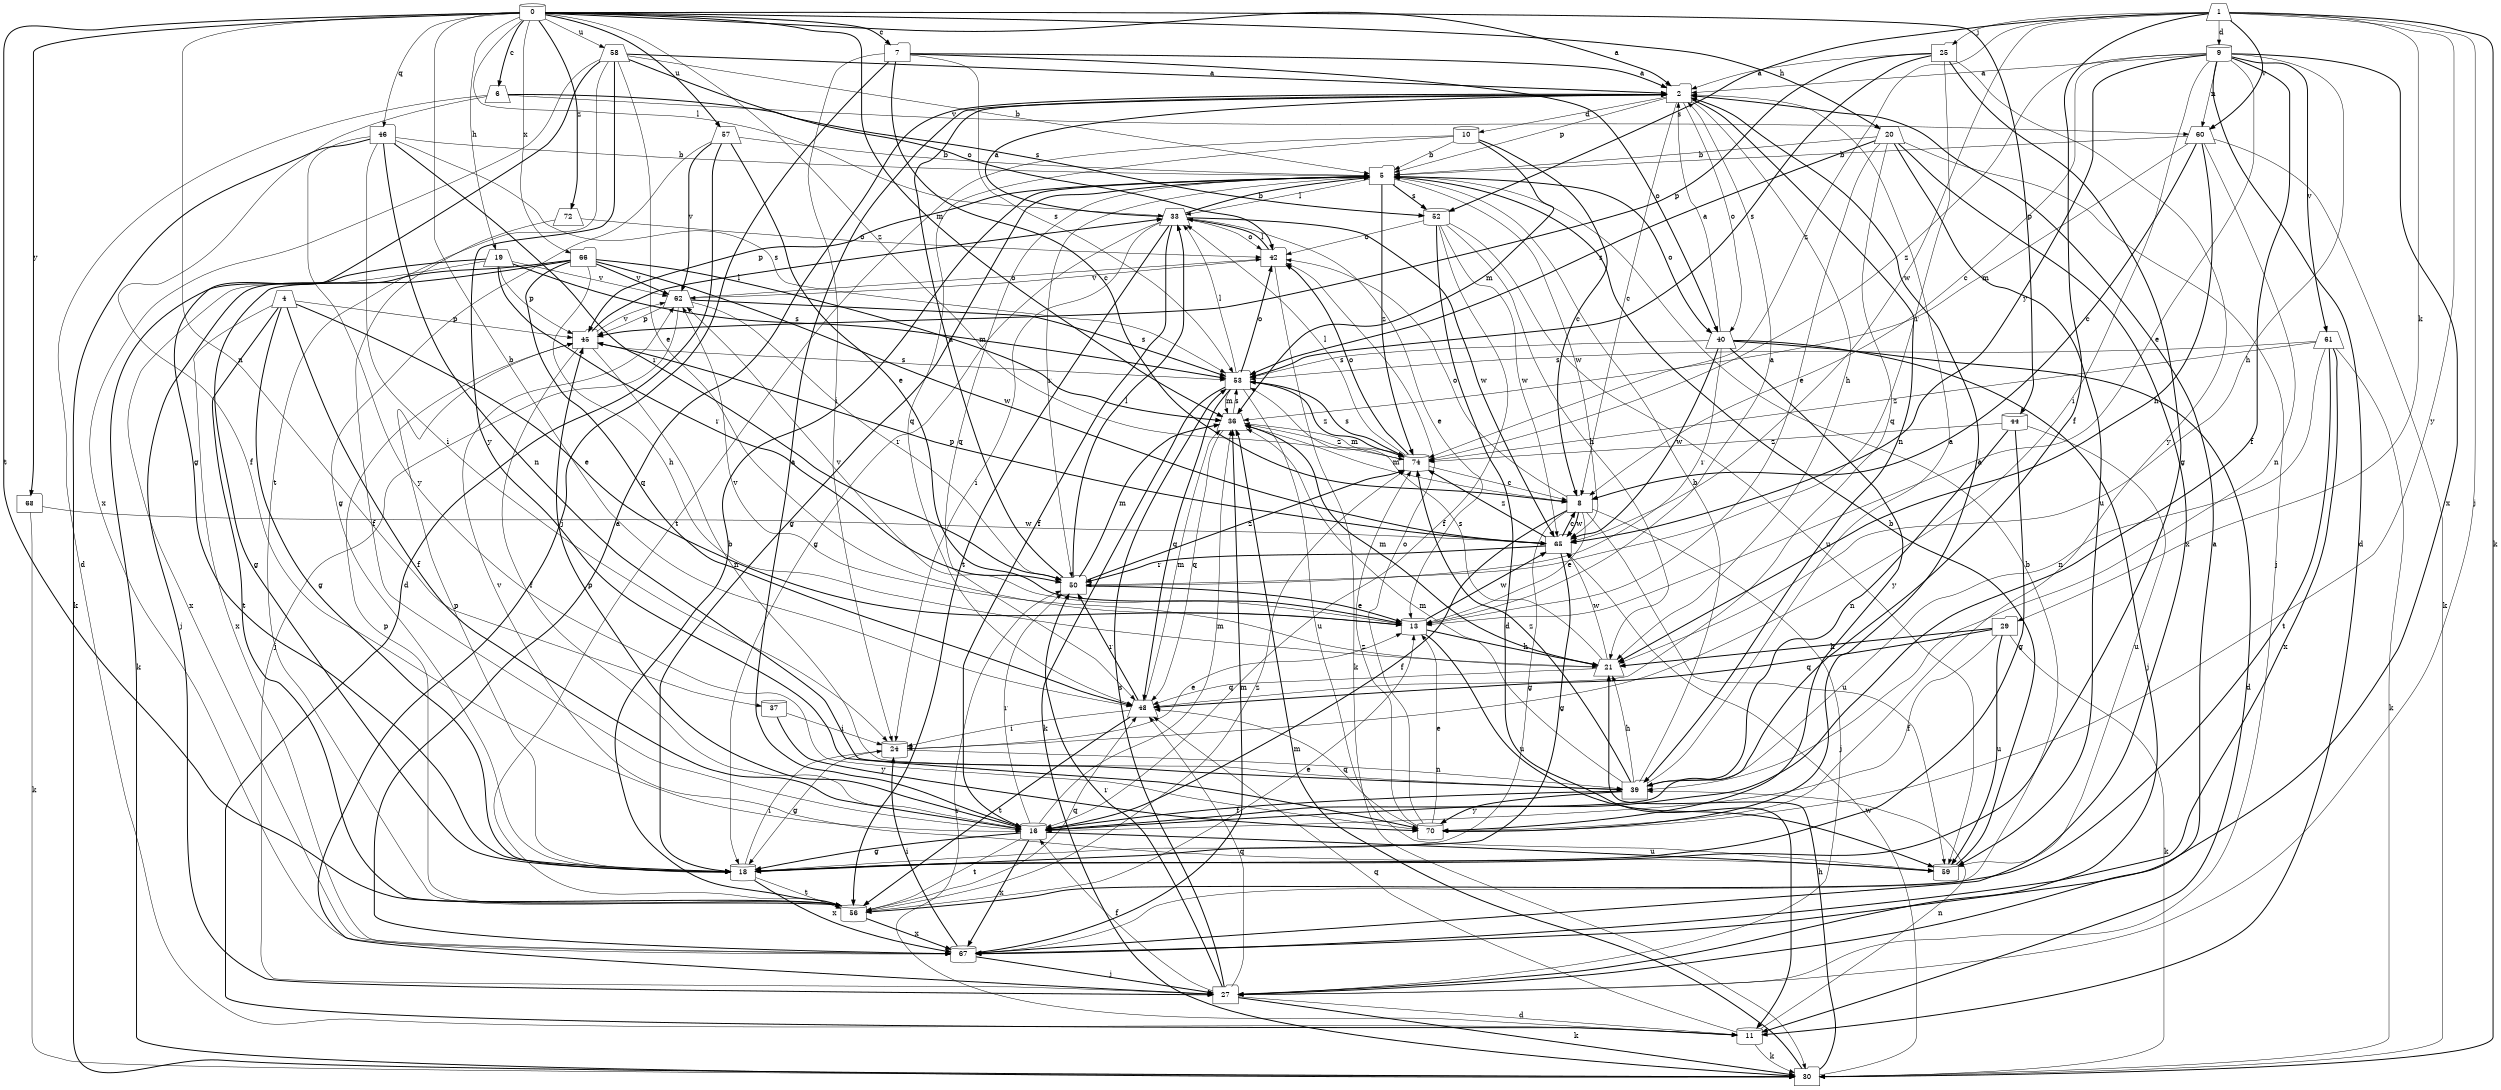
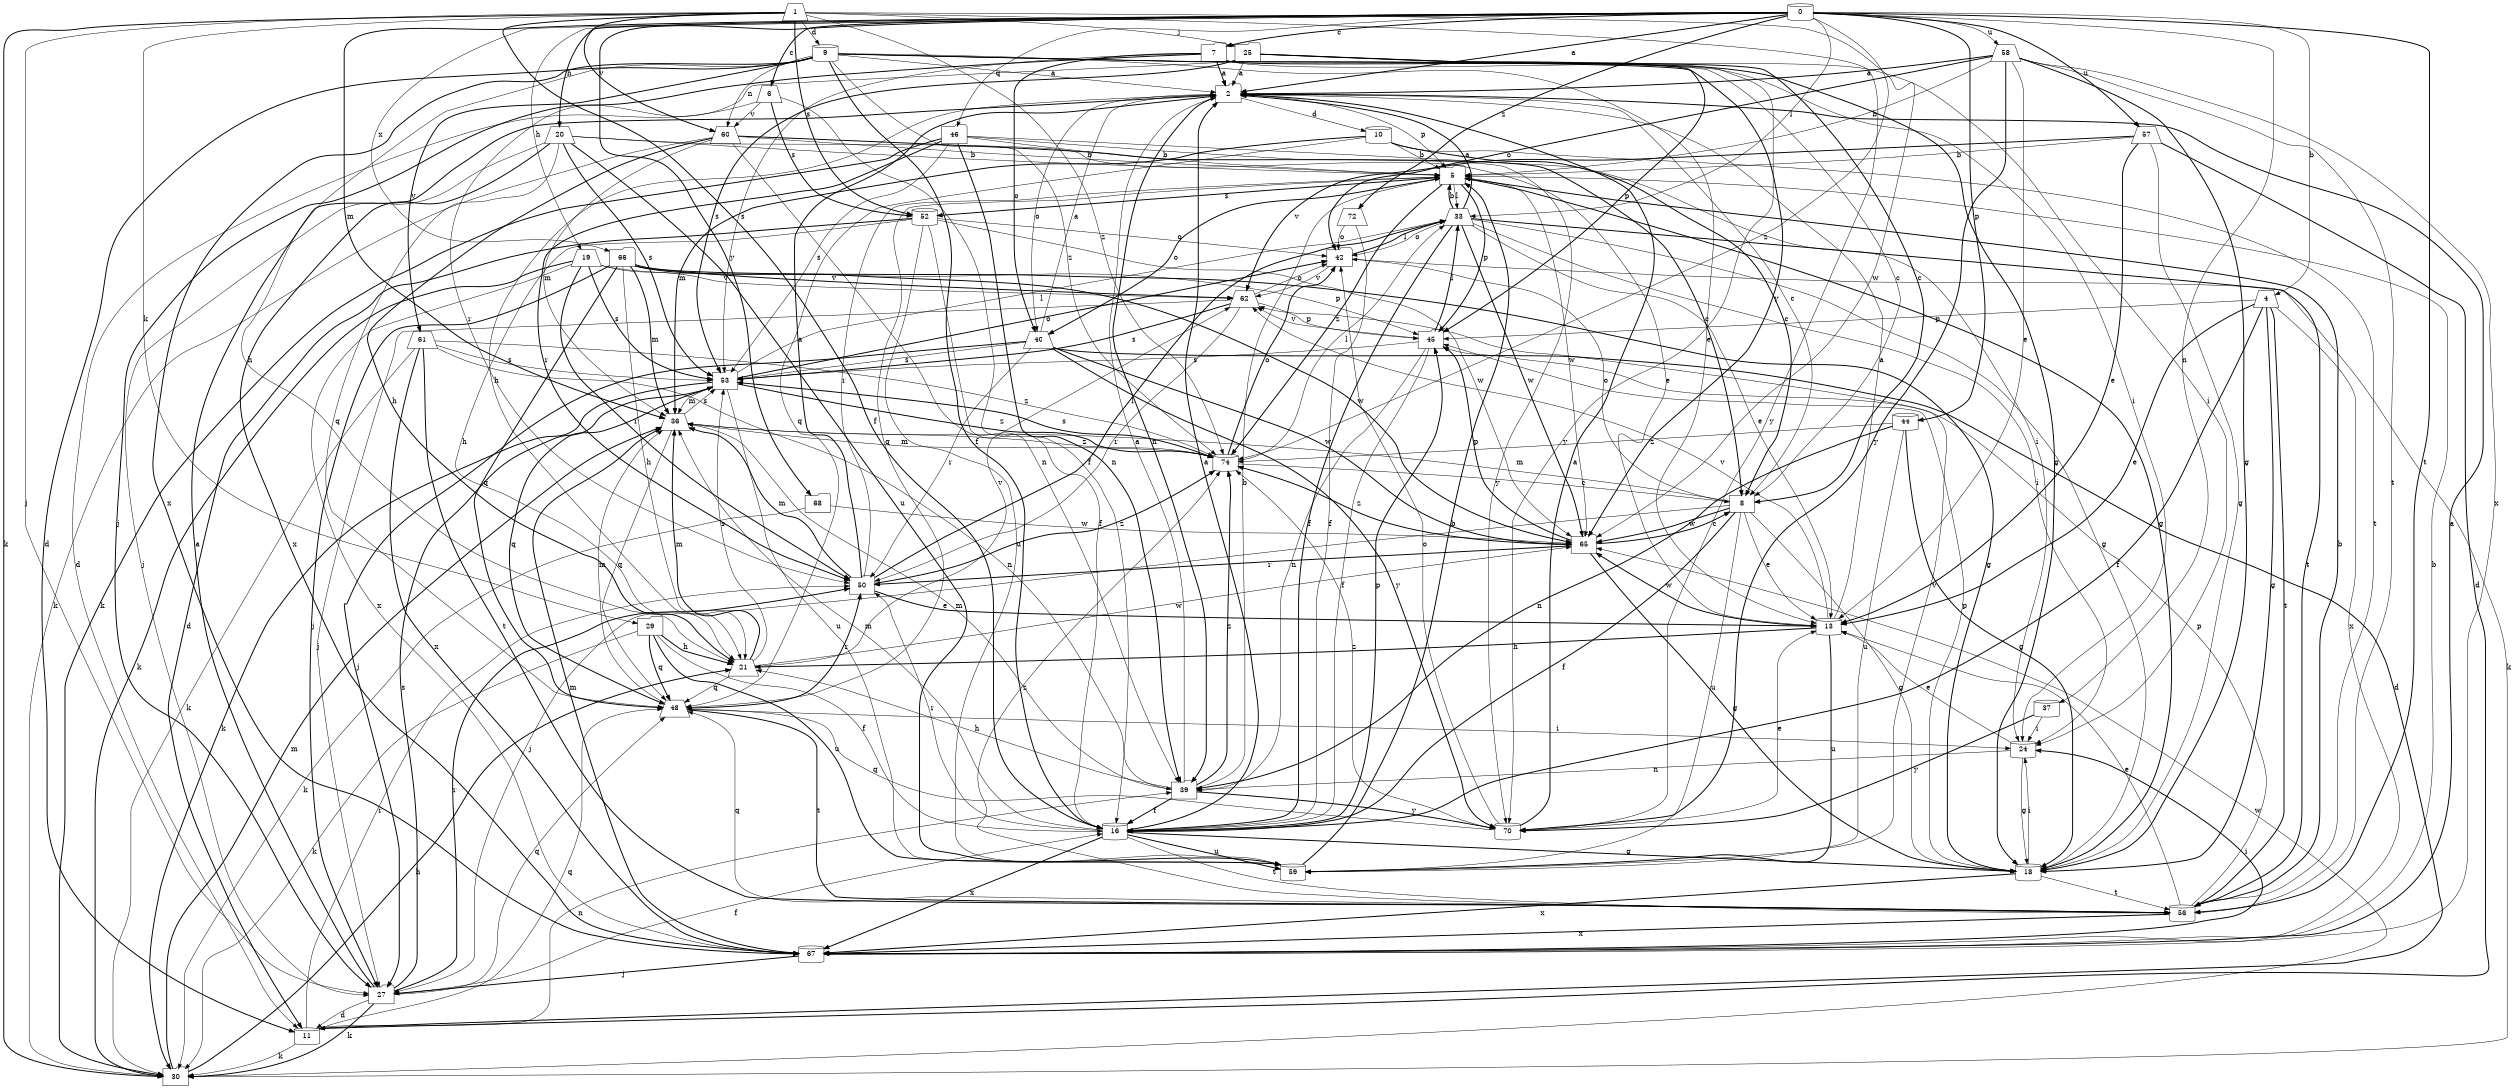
(1070, 237) -> (1064, 196)
(593, 490) -> (2194, 19)
